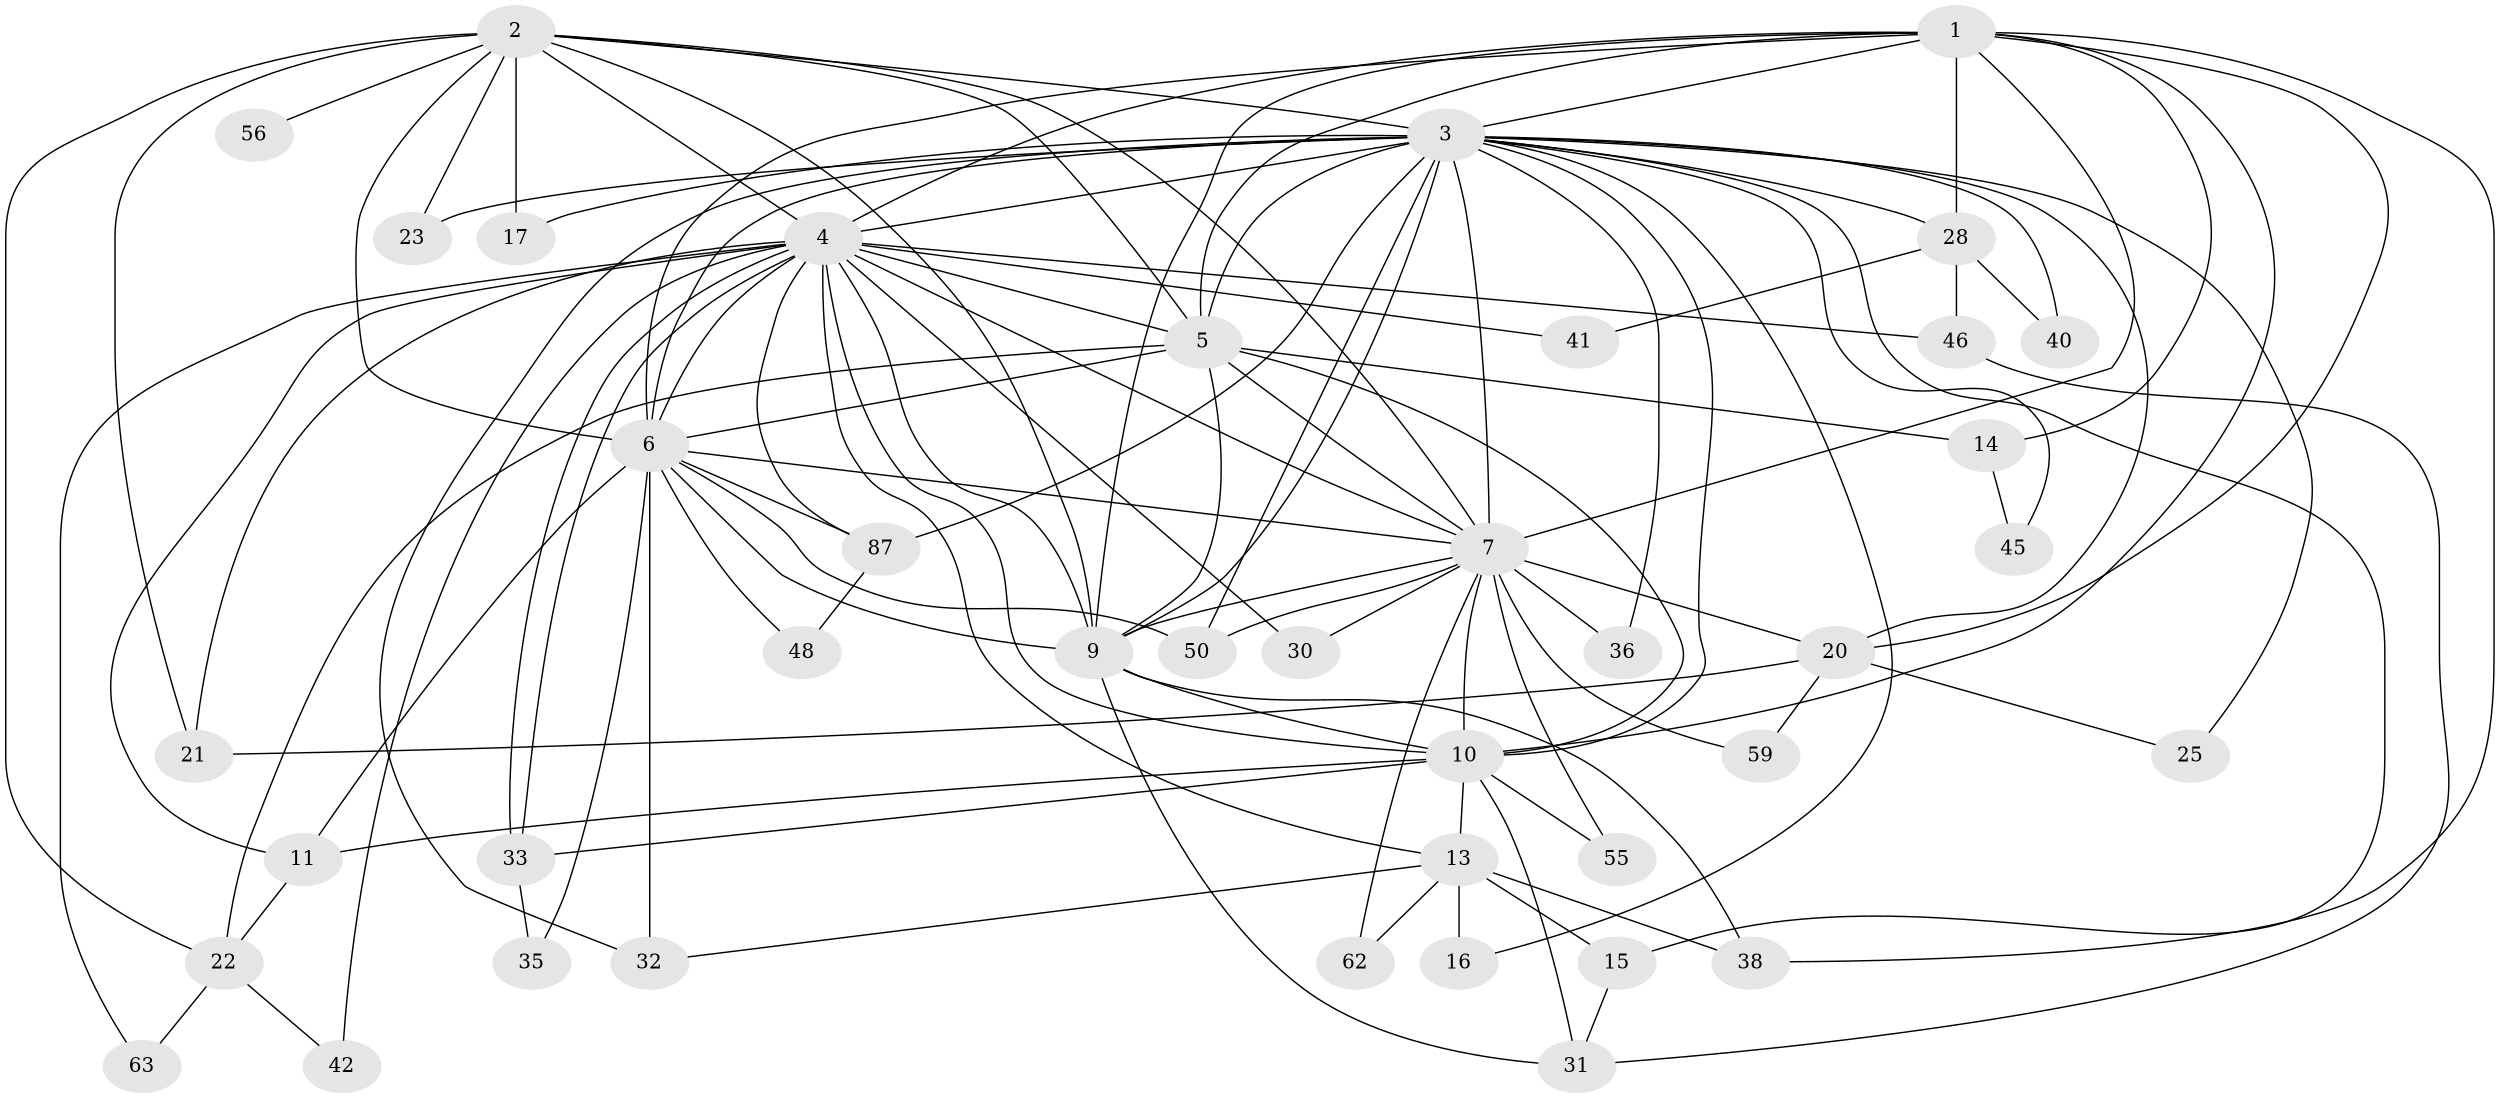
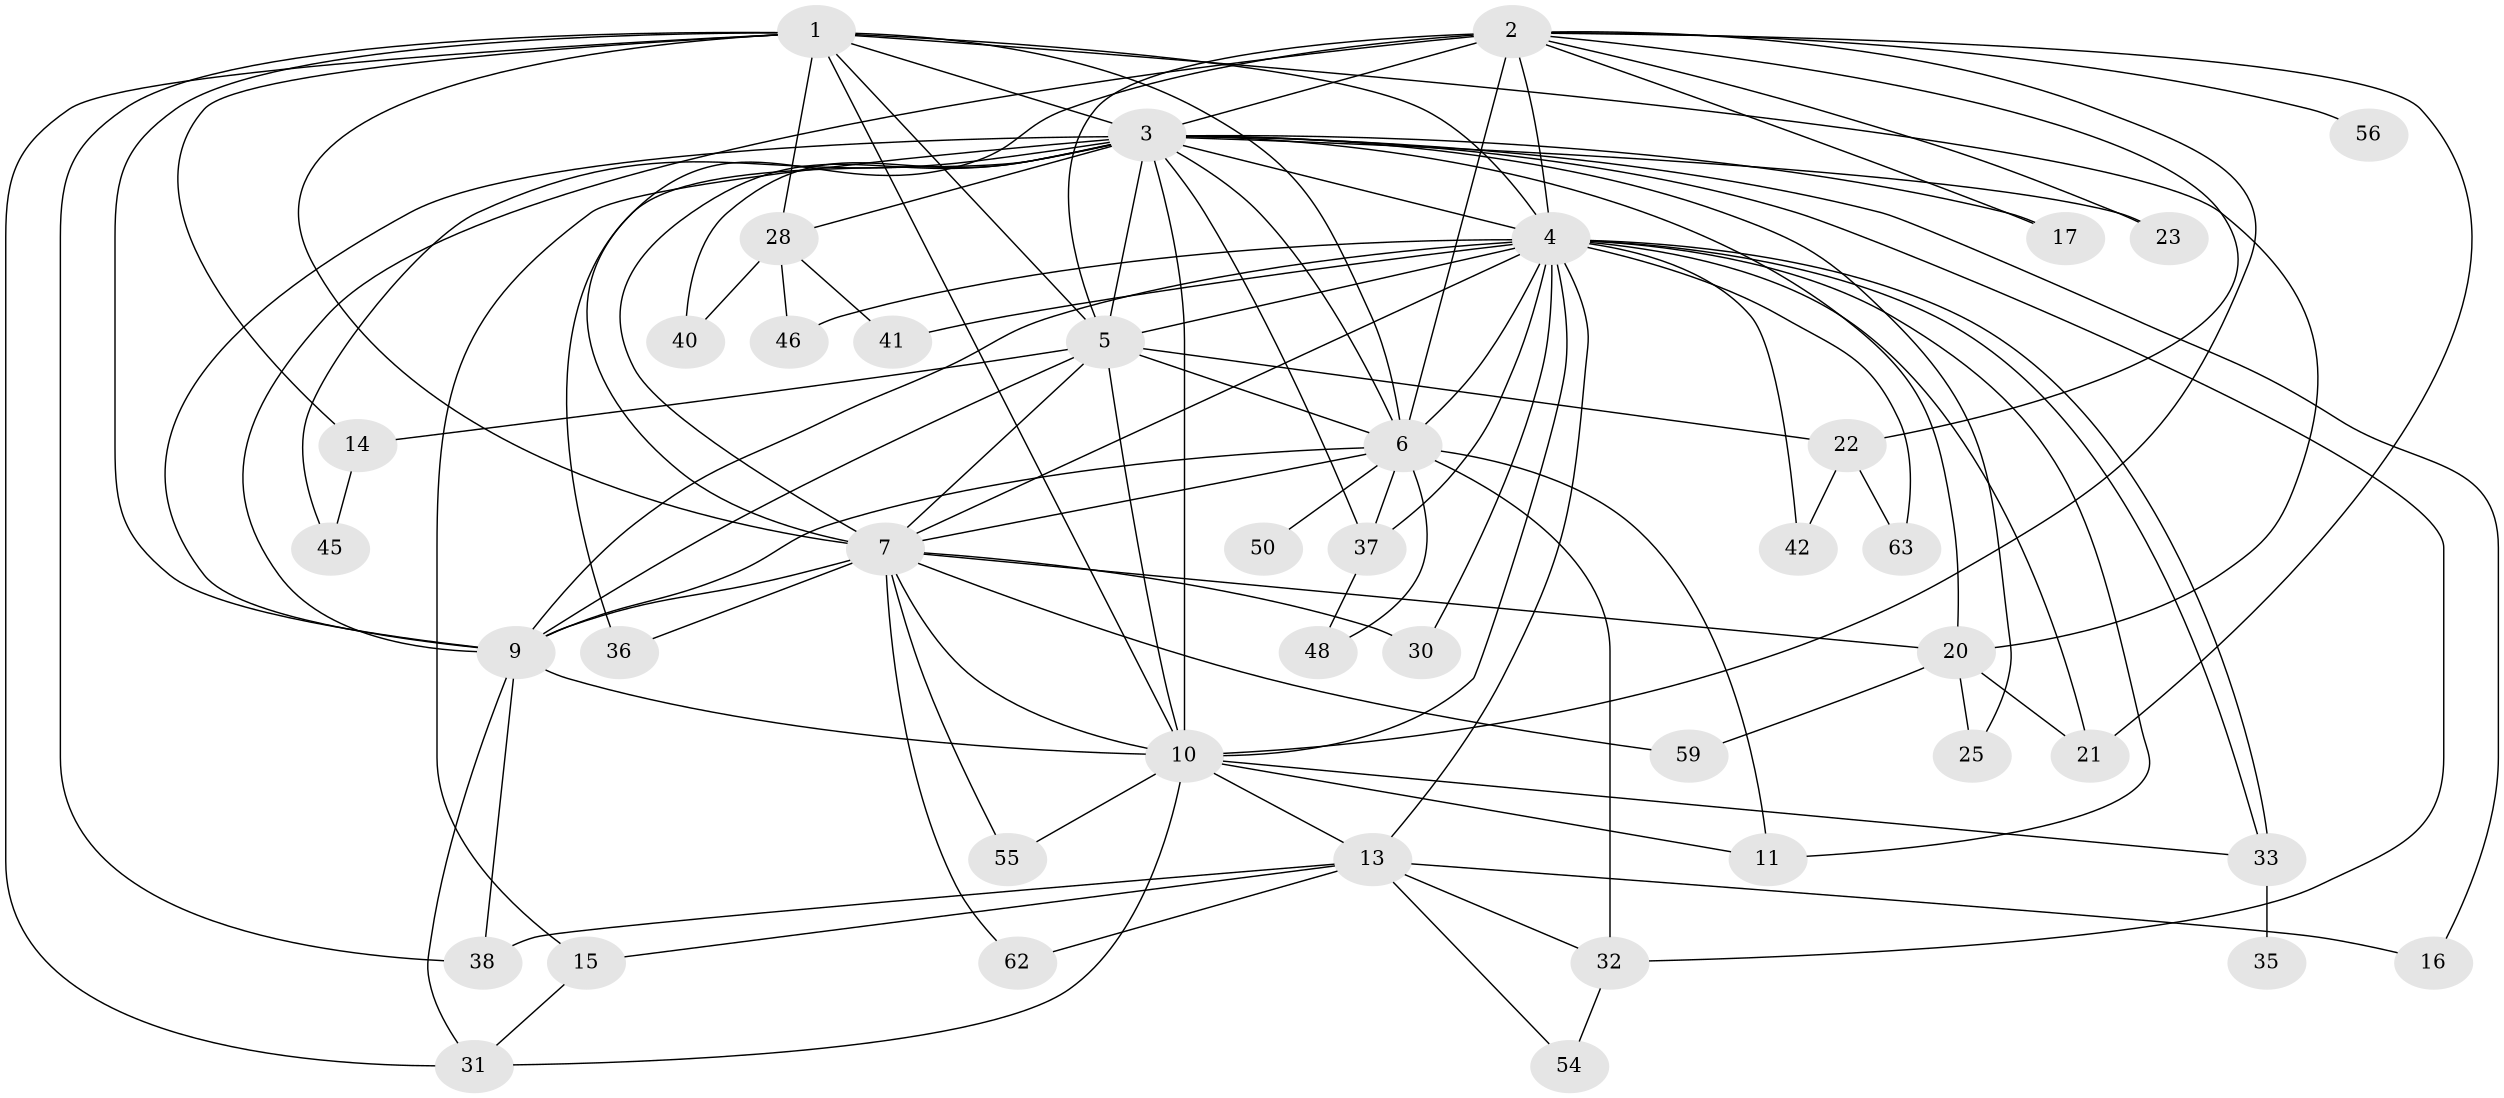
(1322, 394) -> none
none -> (2150, 436)
(881, 549) -> (1367, 549)
(1342, 599) -> none
(612, 709) -> none
(2400, 889) -> (6, 377)
(264, 911) -> none
none -> (1570, 1067)
